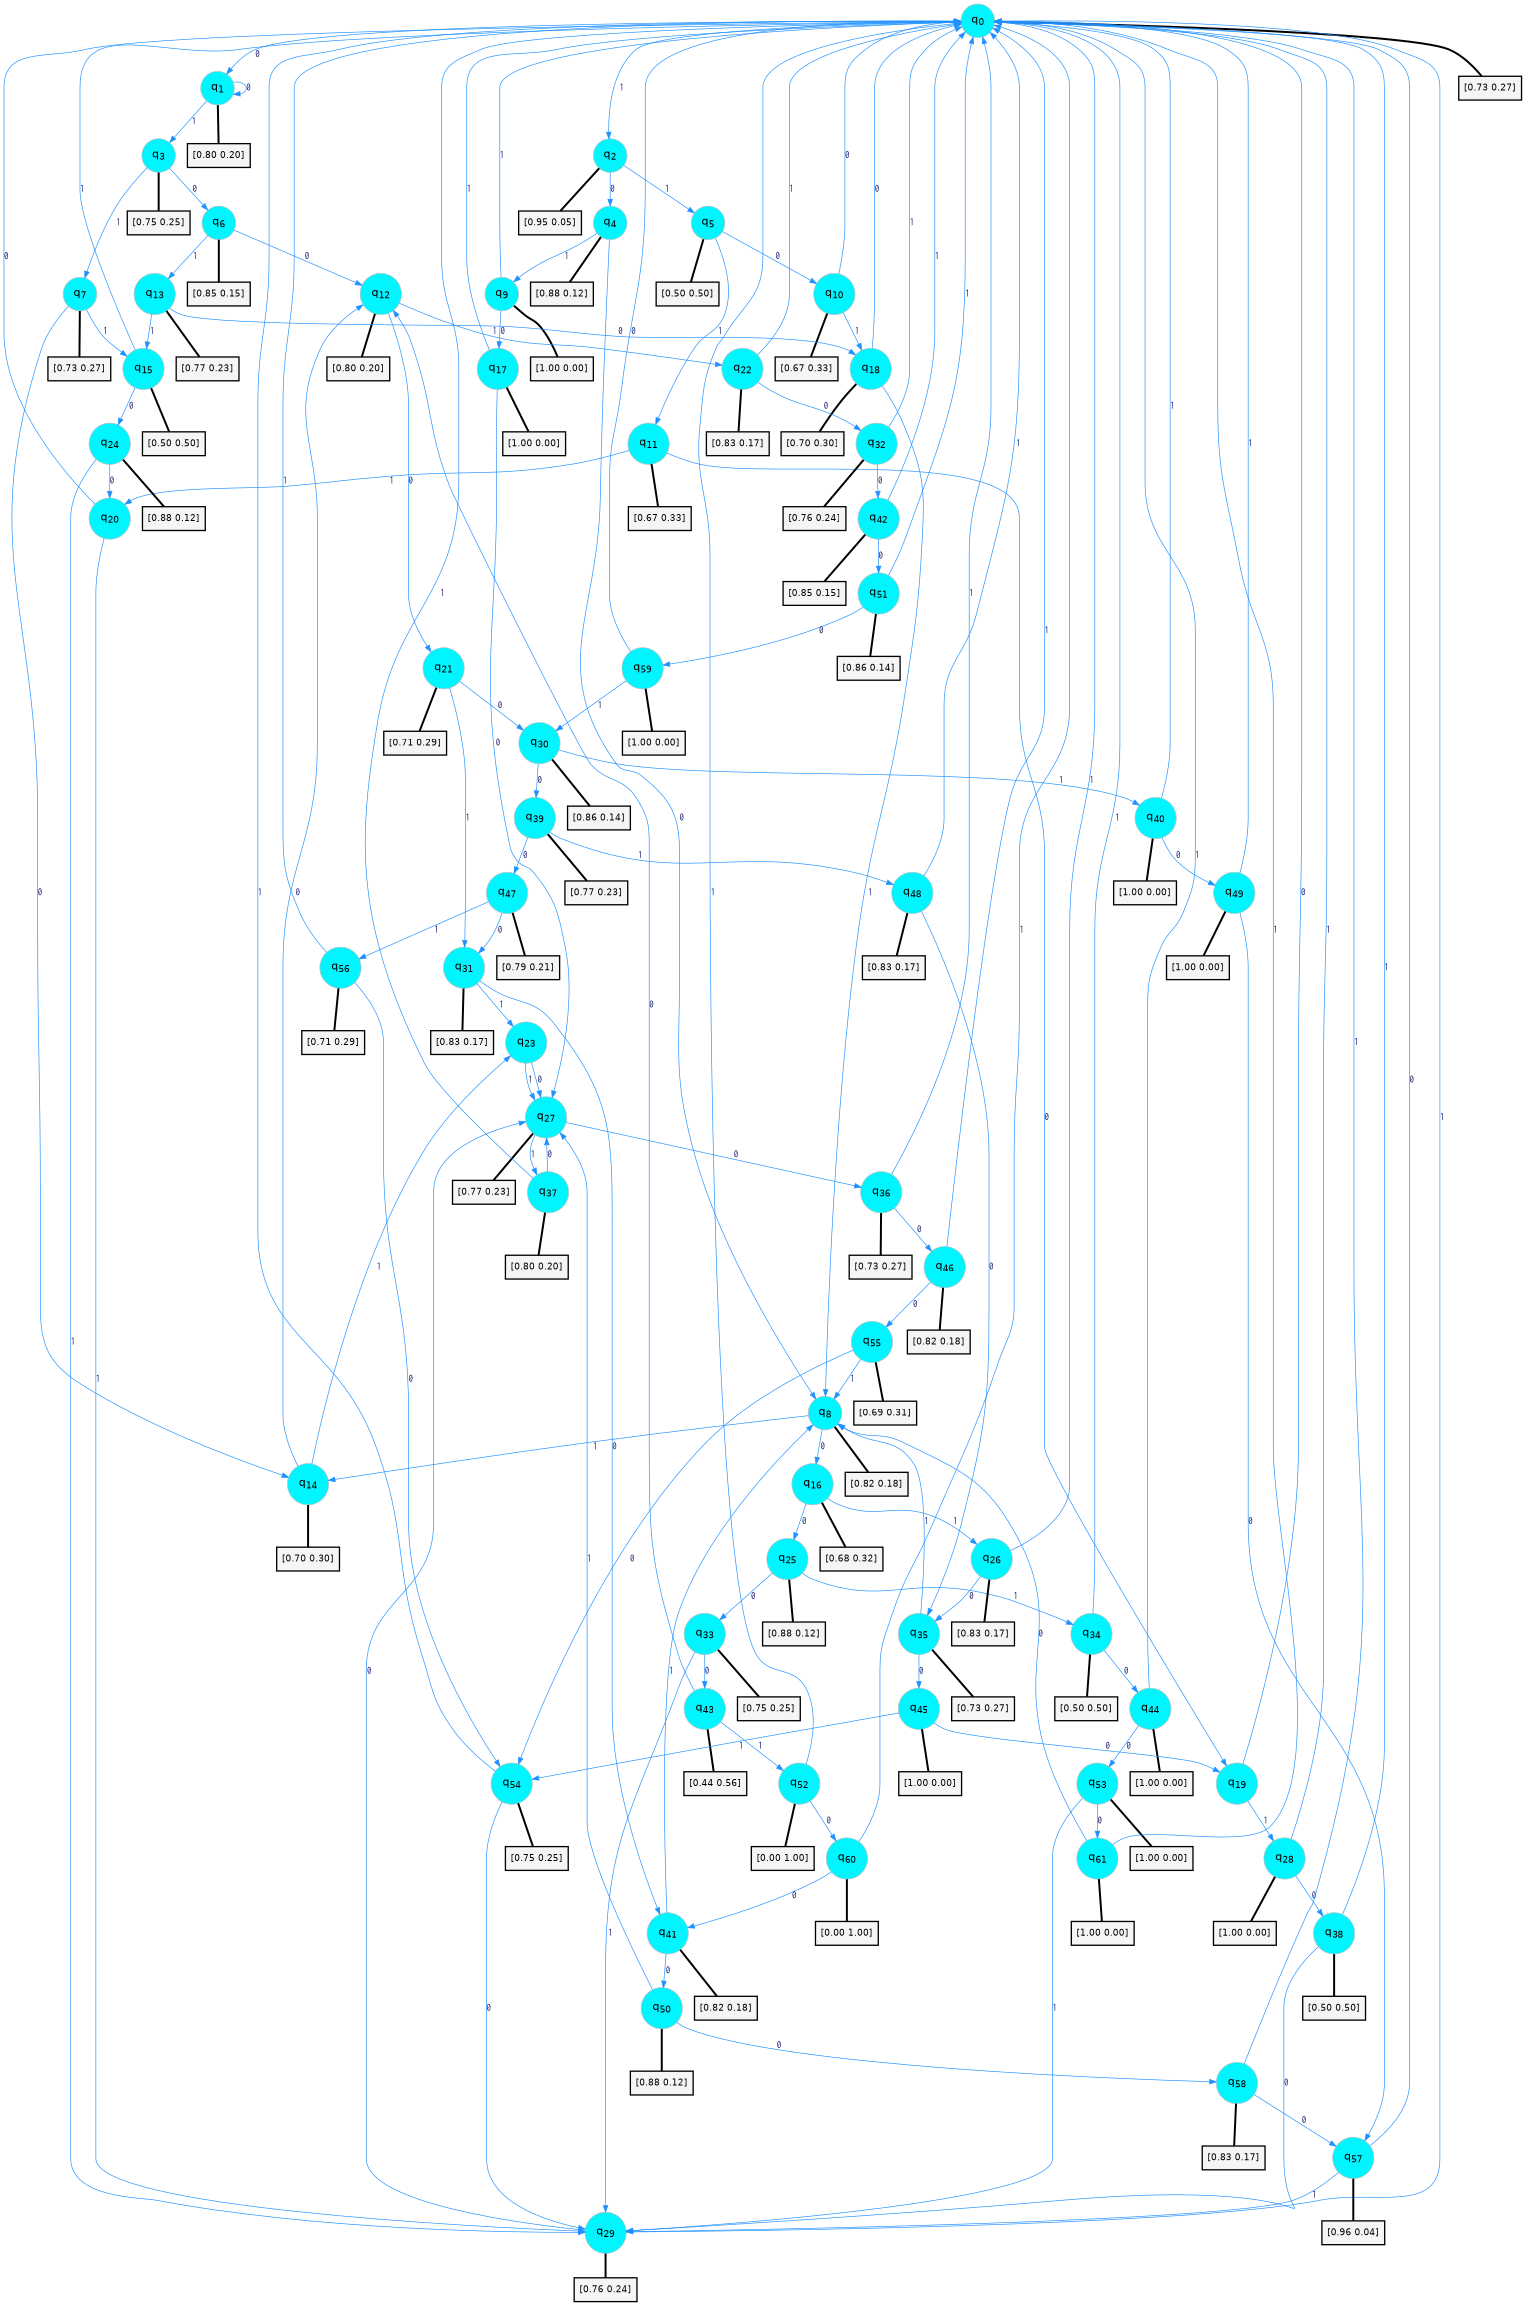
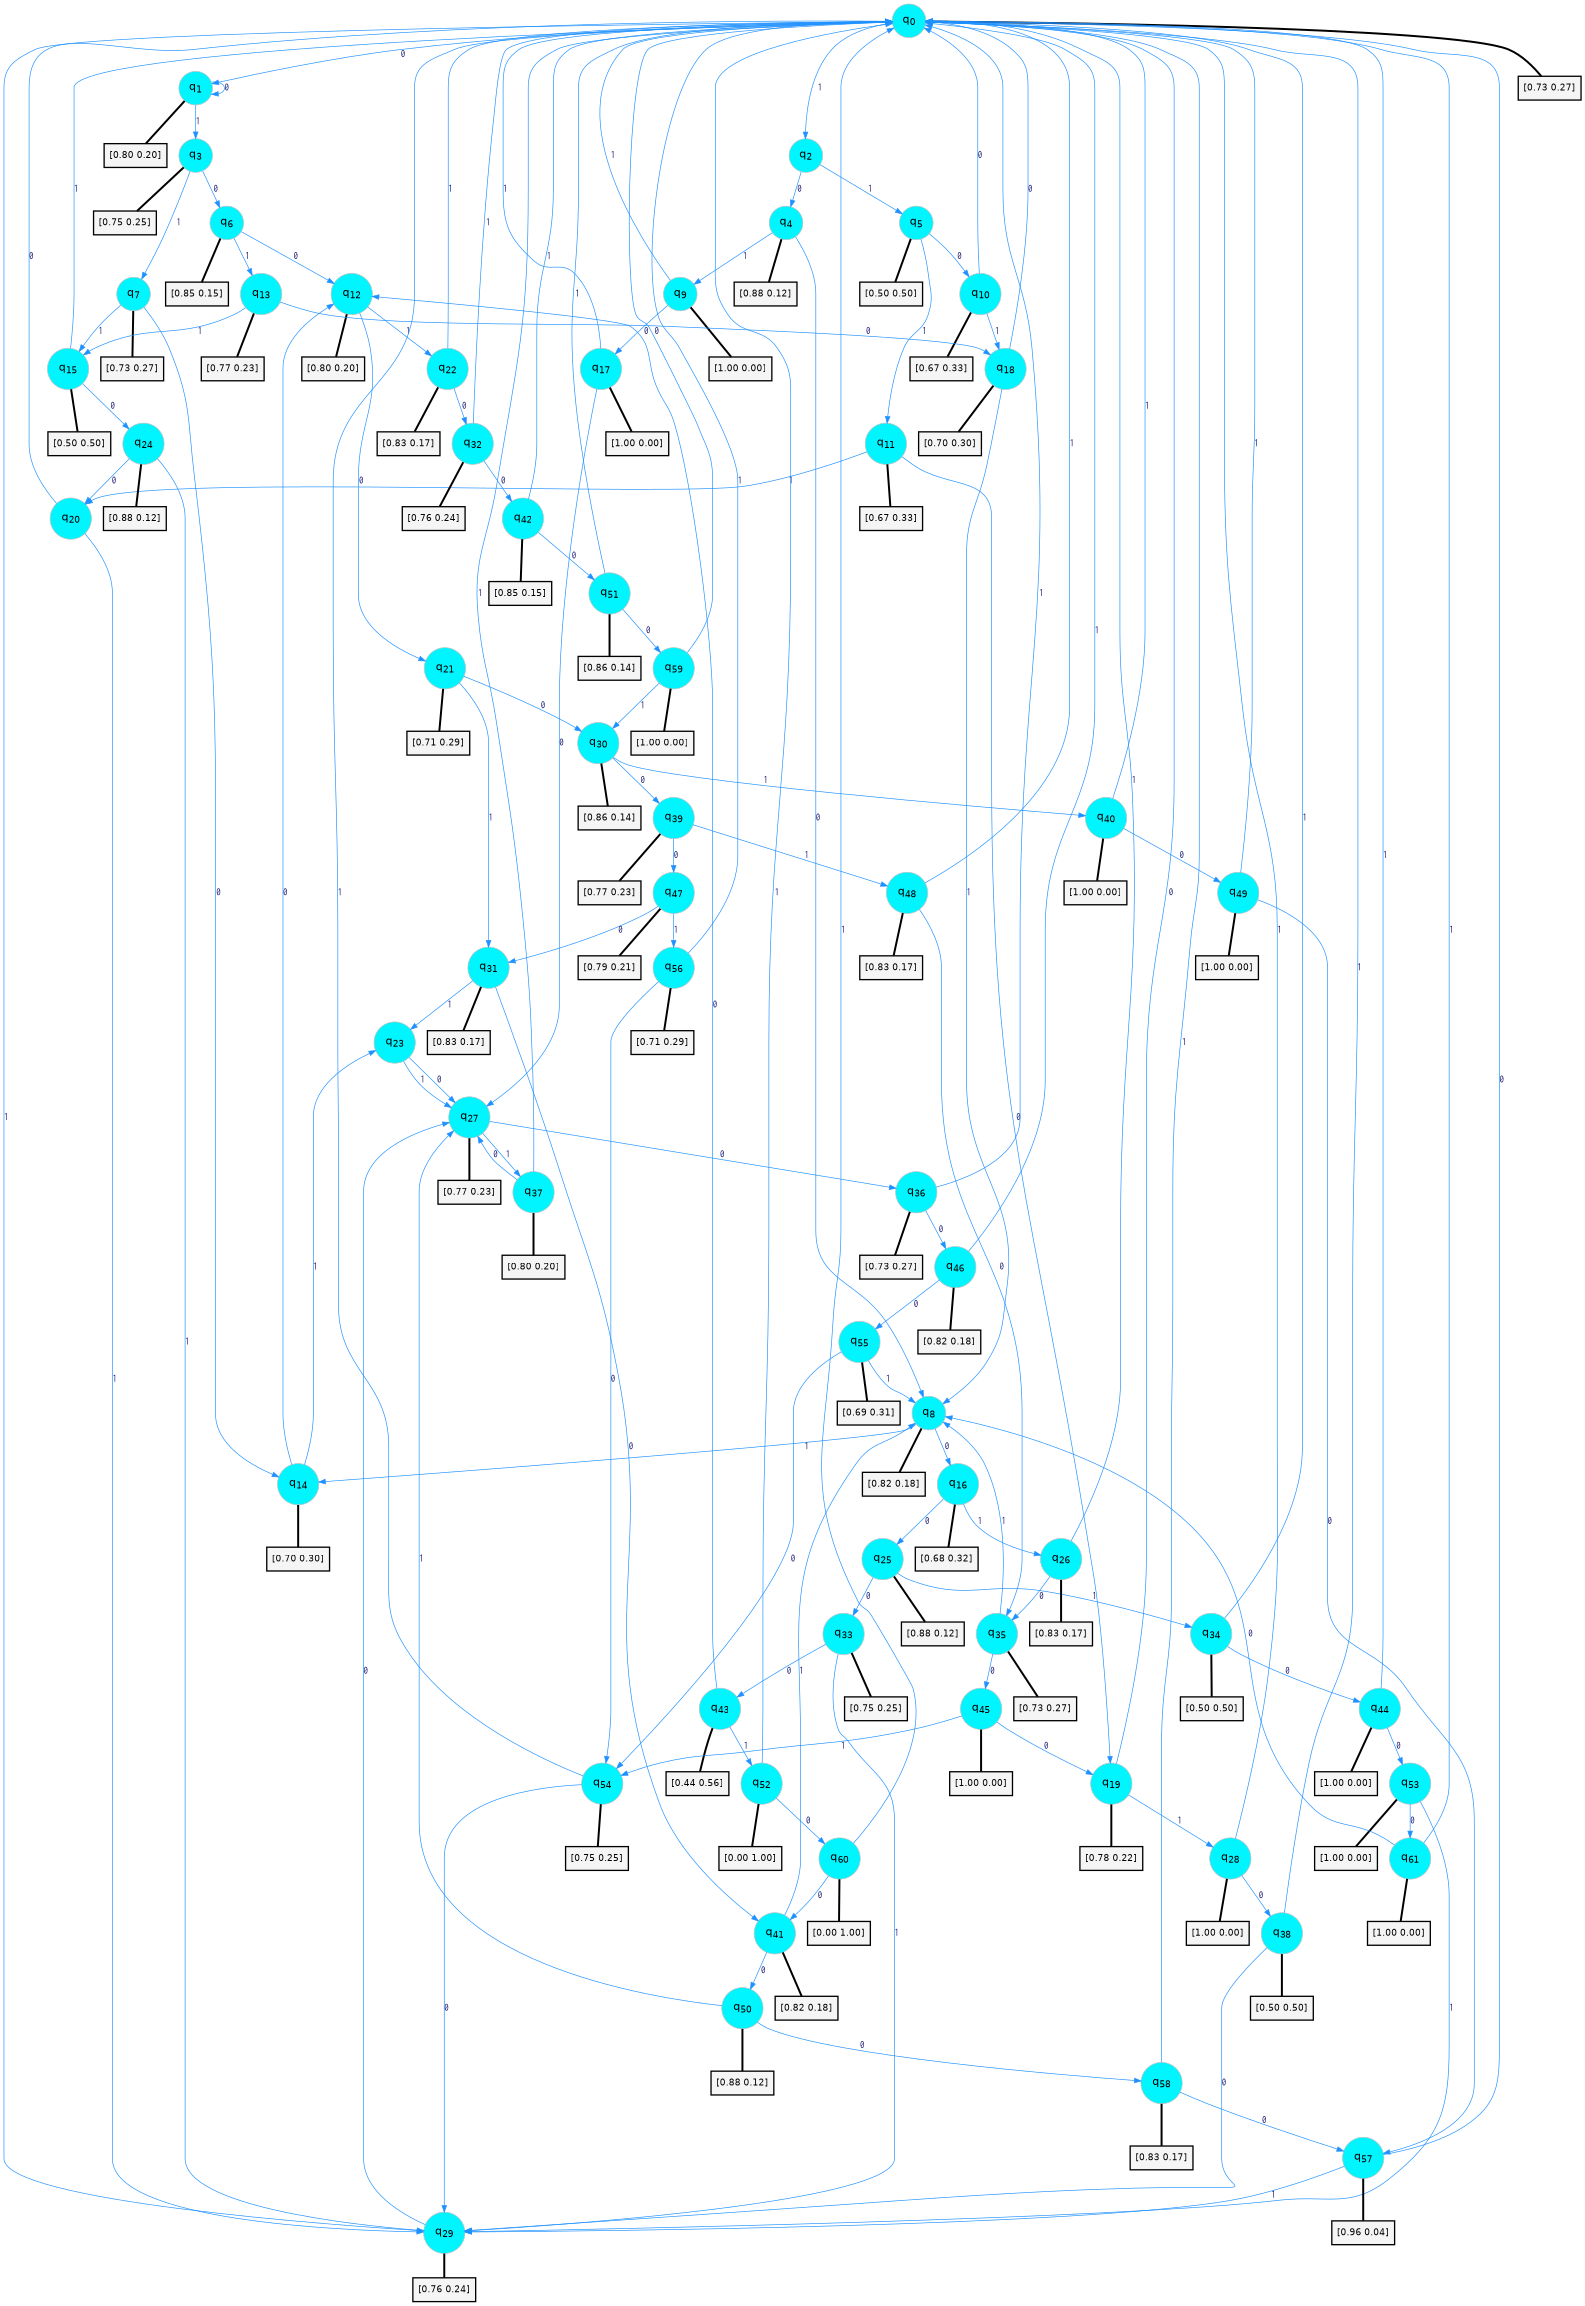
(550, 223) -> none
none -> (1111, 1858)
